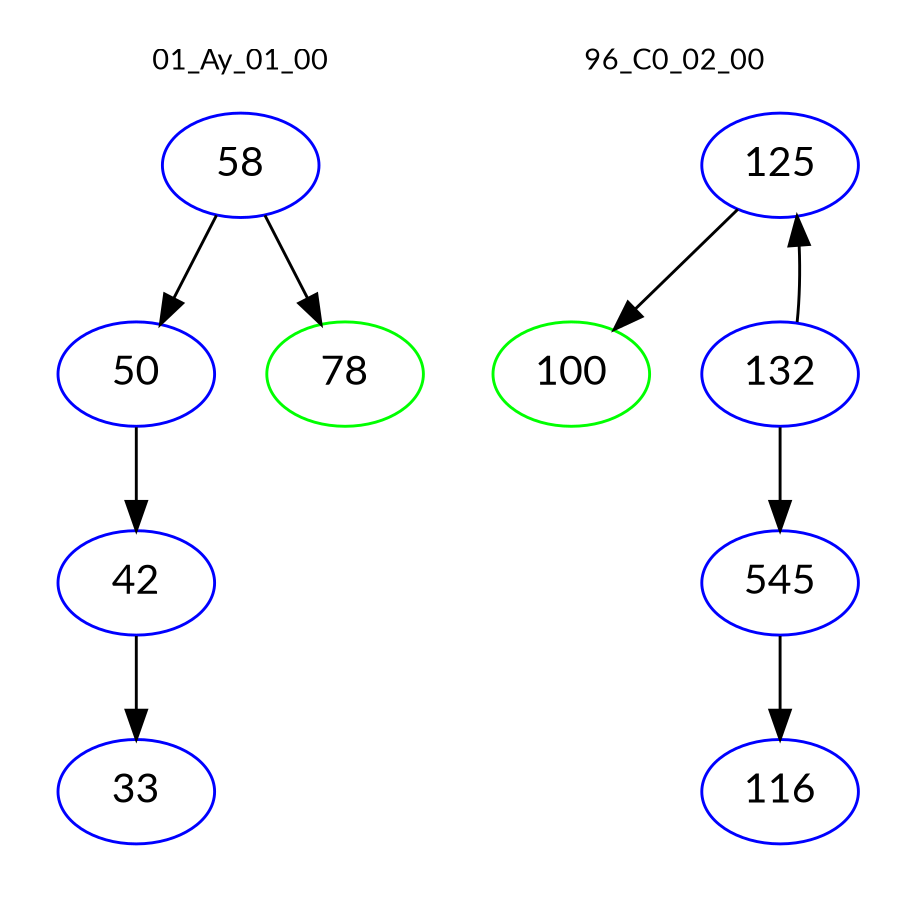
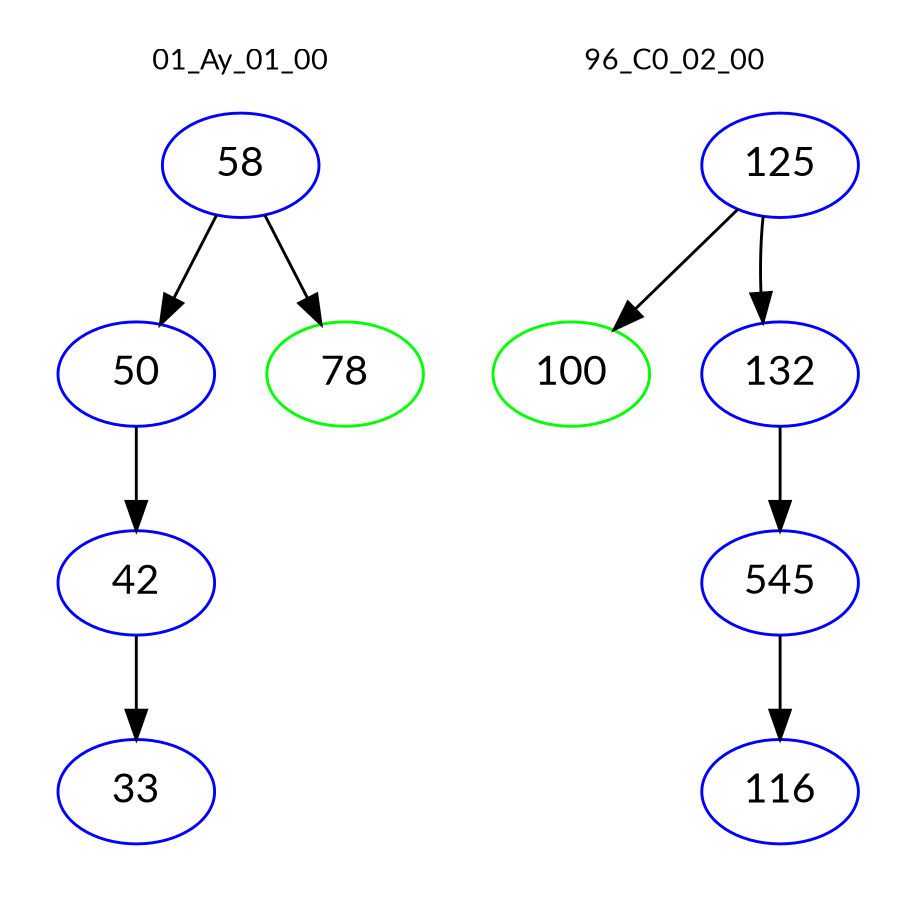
(799, 284) -> (761, 255)
